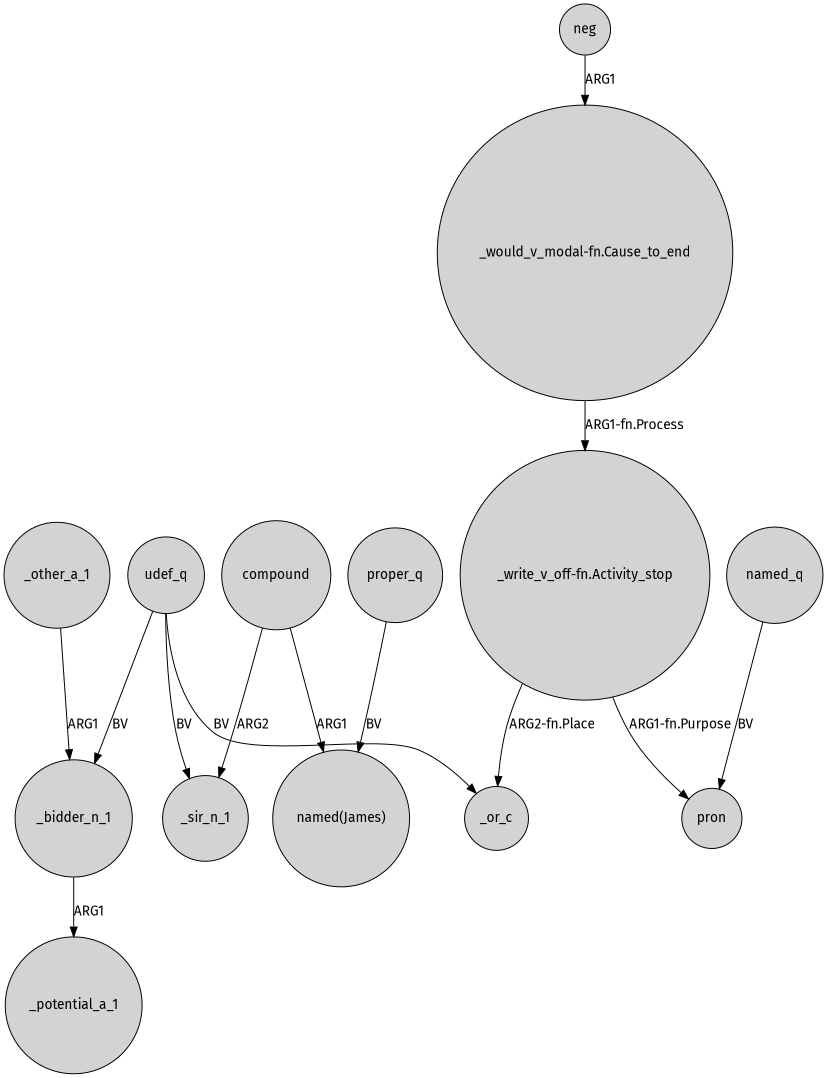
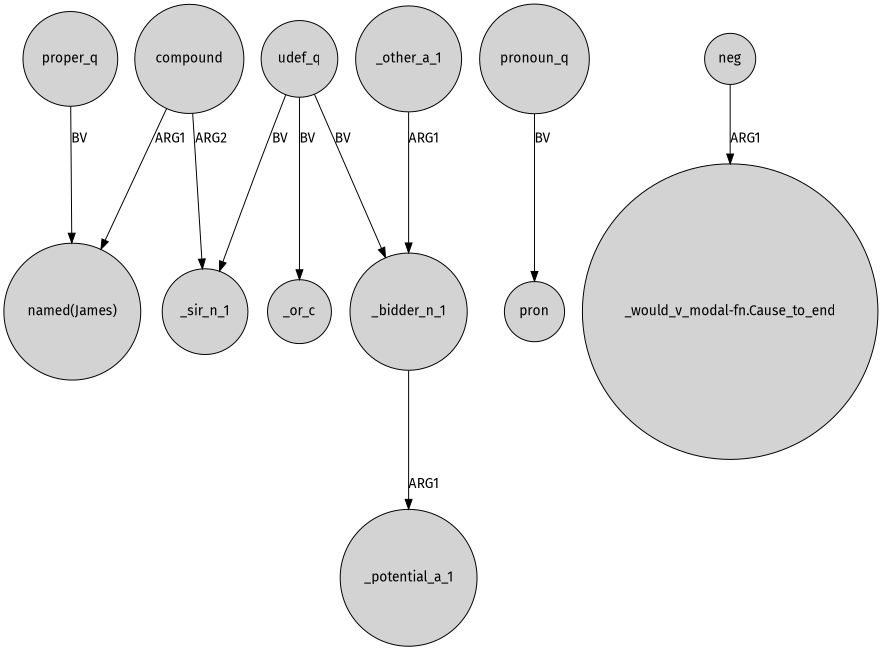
(585, 575) -> none
(775, 575) -> (534, 59)
